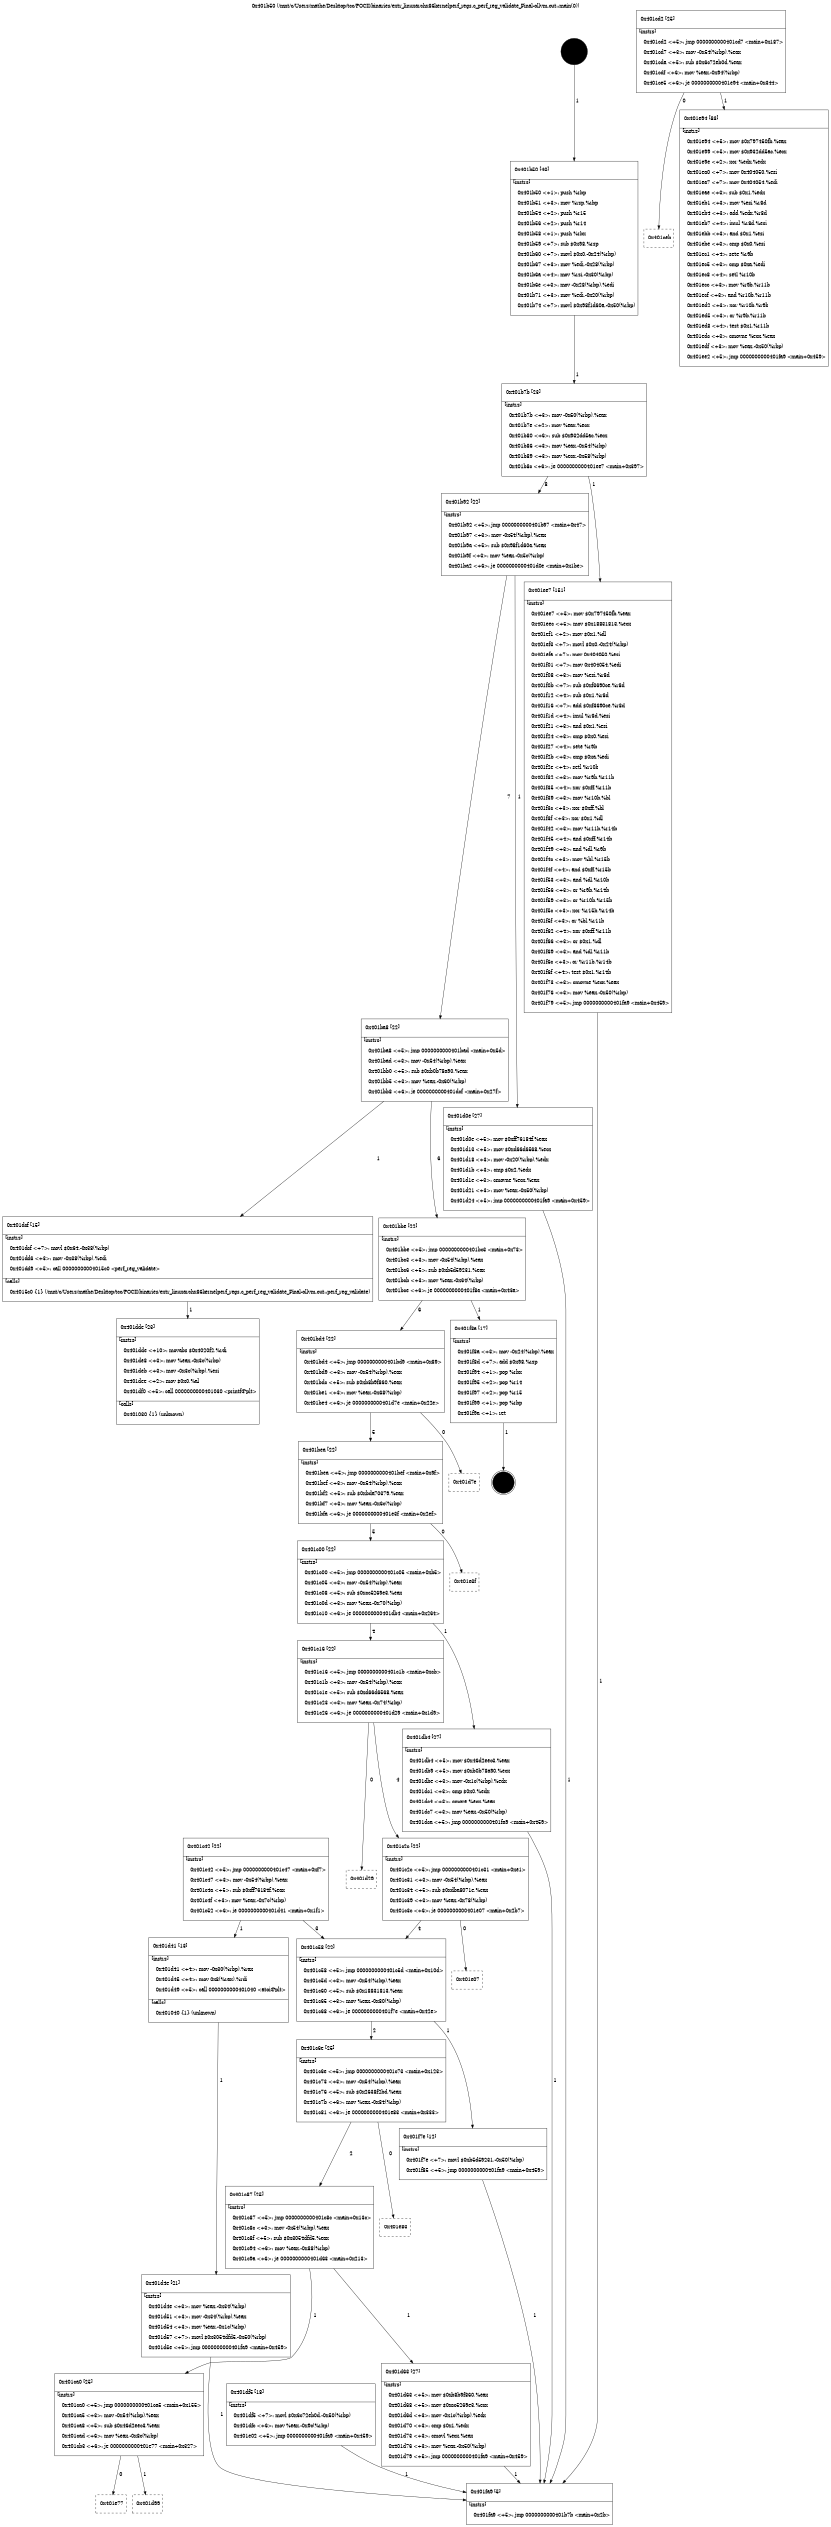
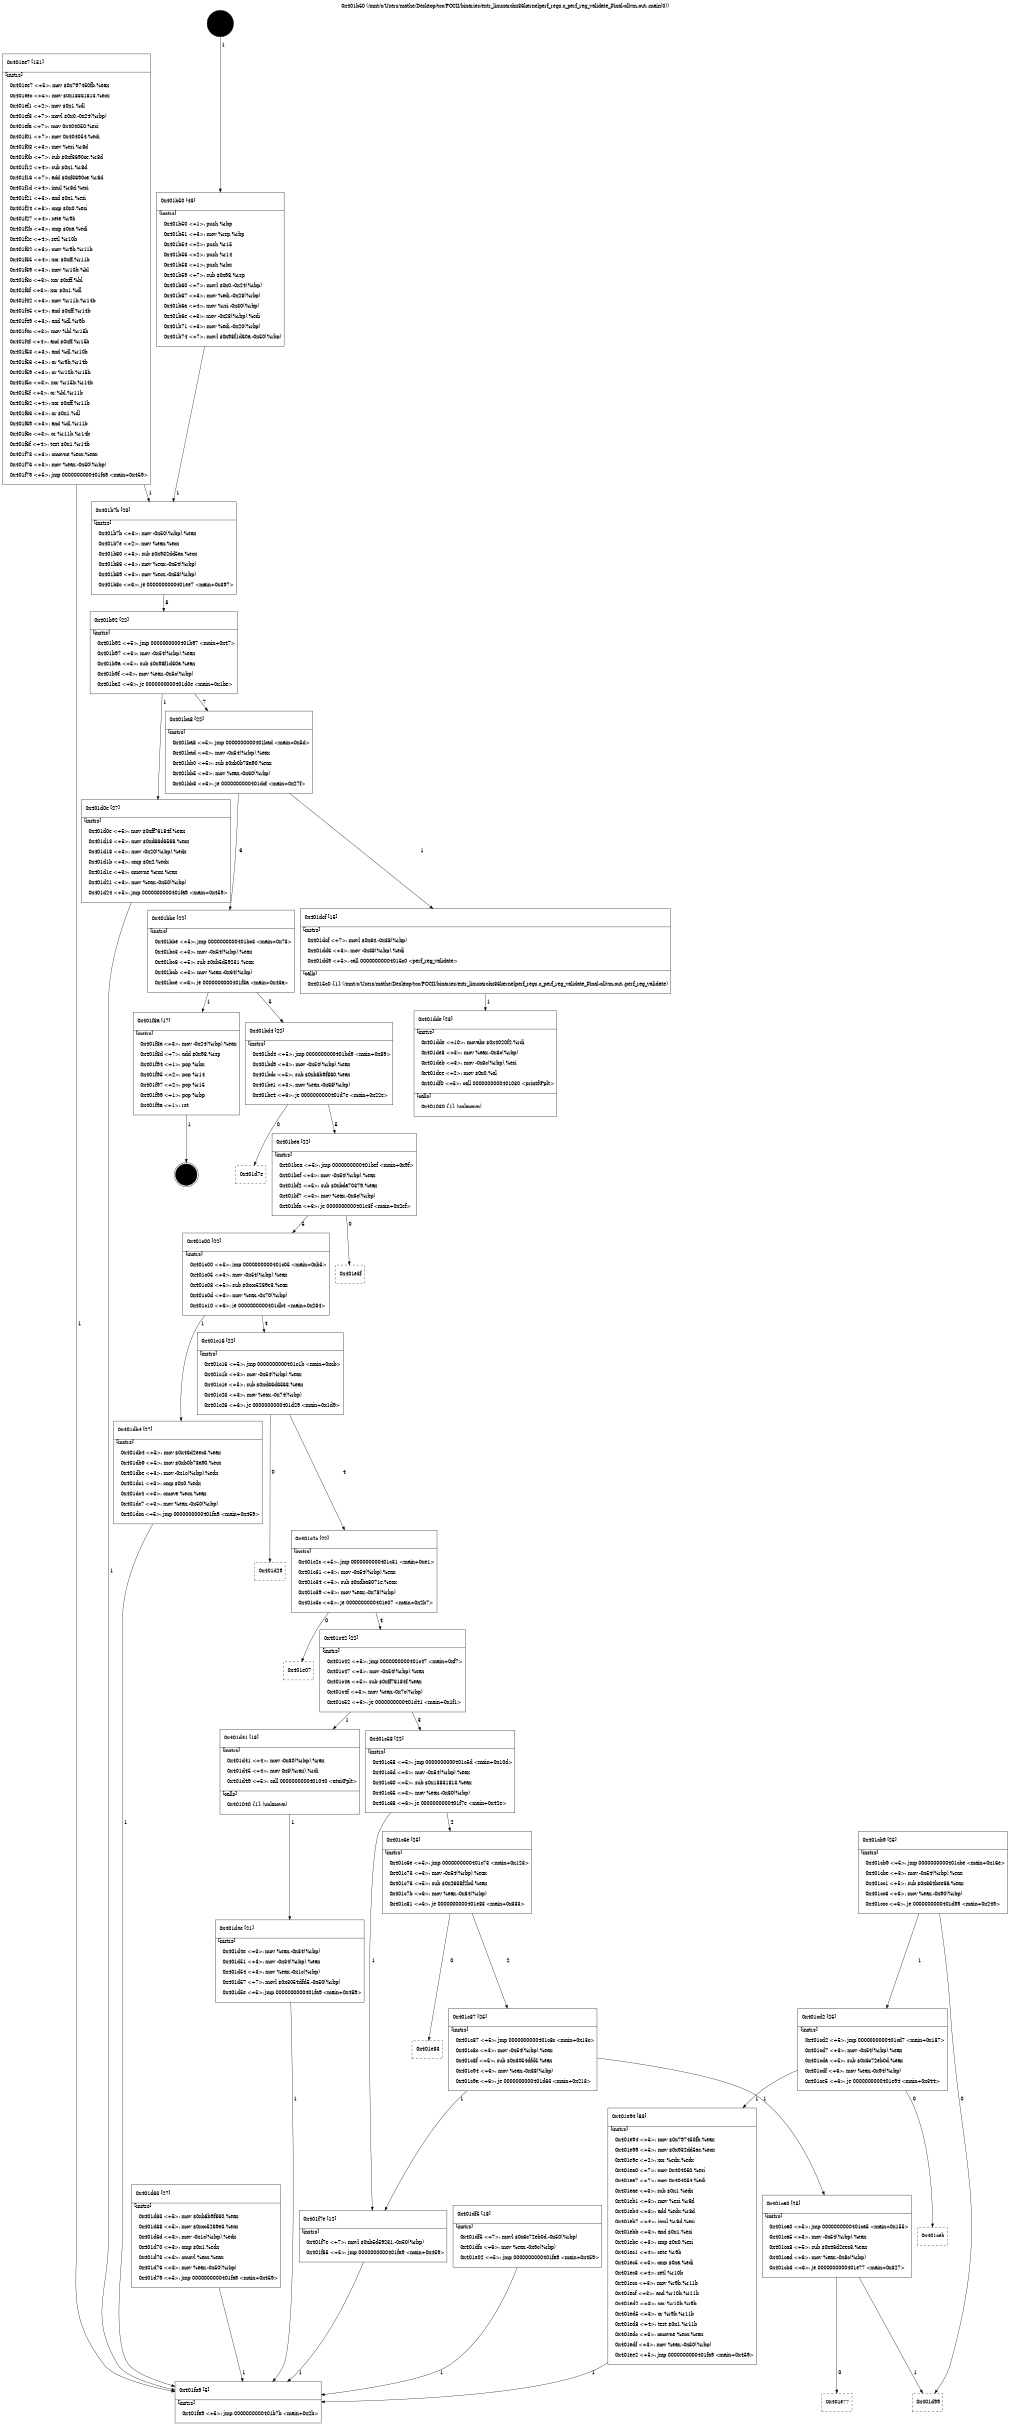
(596, 527) -> (146, 492)
(419, 1310) -> (269, 1002)
none -> (933, 1872)
(414, 1928) -> (378, 1620)
(372, 2315) -> (422, 2146)
none -> (468, 2395)
